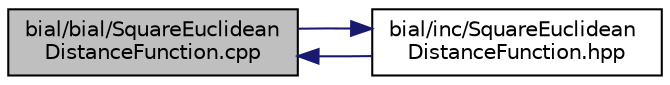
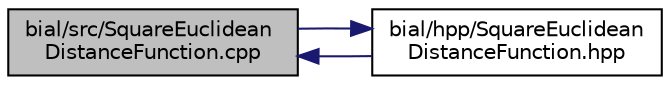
(153, 42) -> (153, 42)
(517, 42) -> (517, 42)
